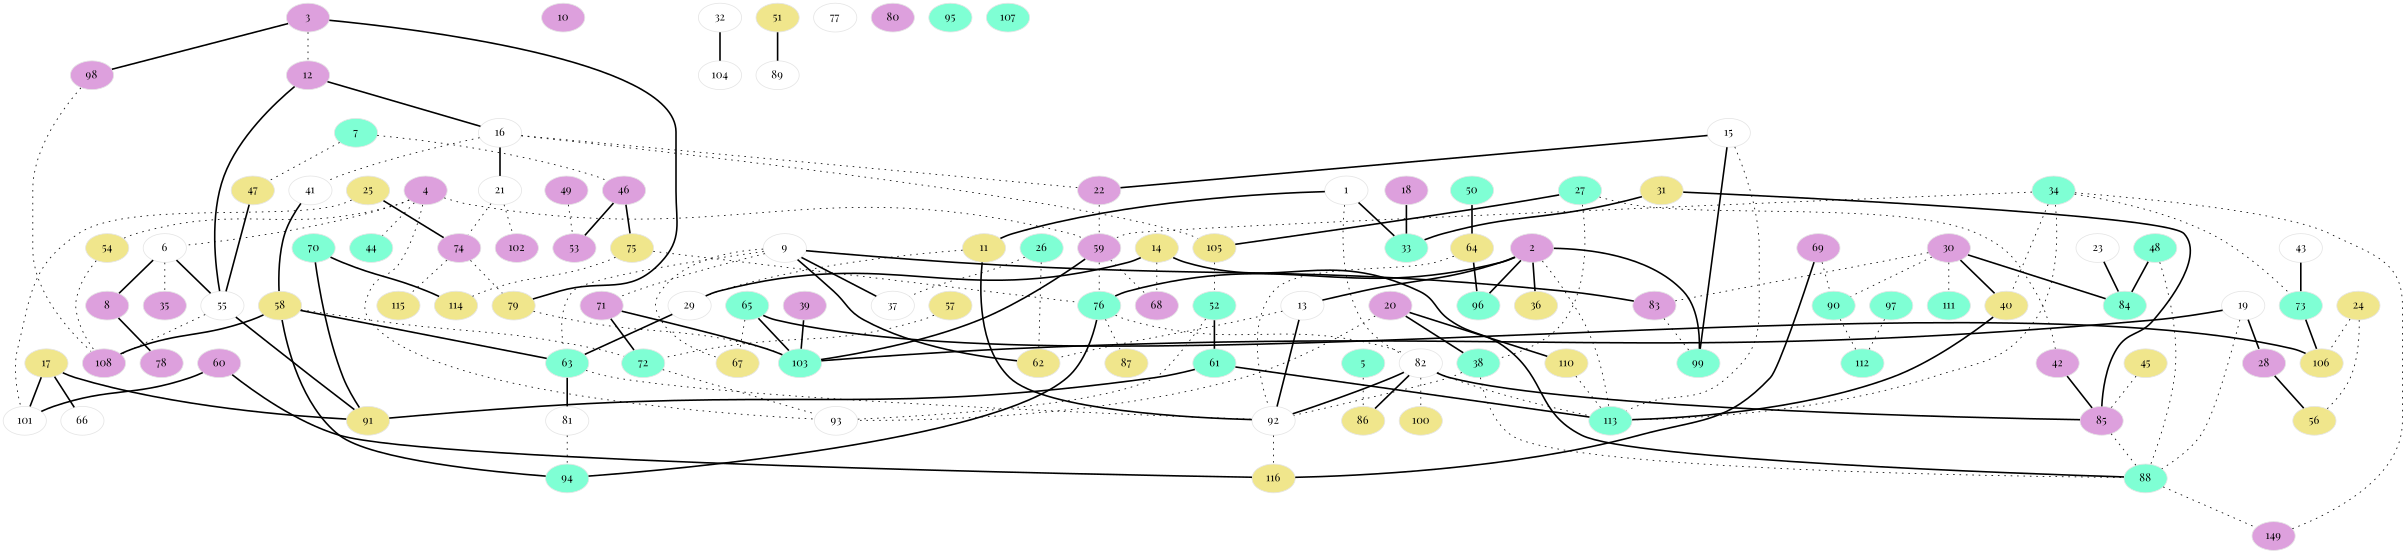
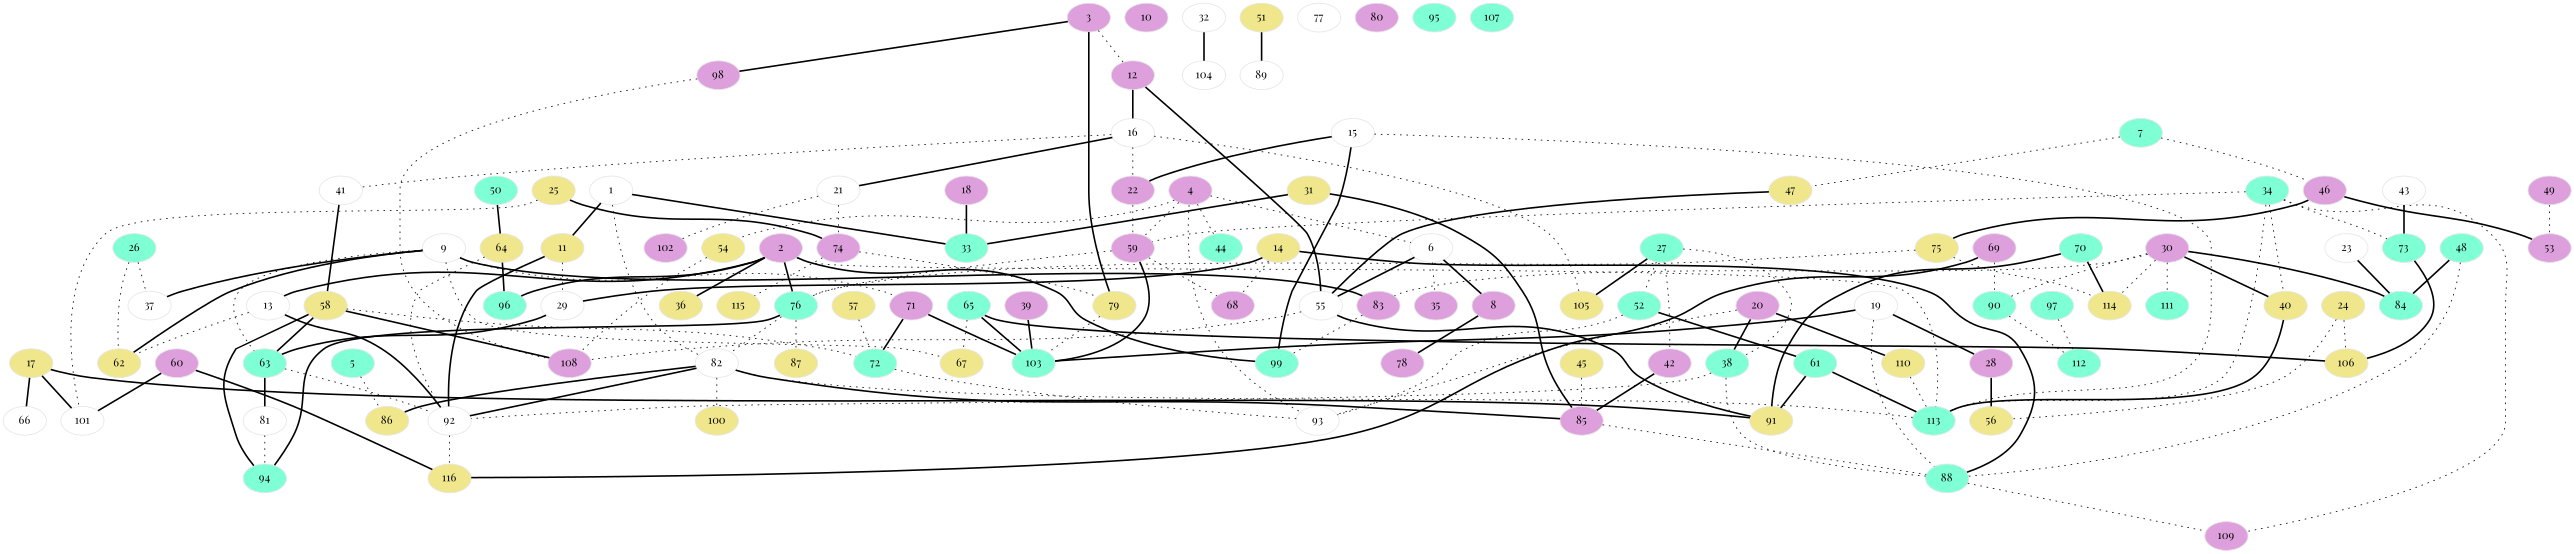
none -> (2138, 277)
(1214, 281) -> (1650, 278)
(2274, 536) -> (2226, 536)
